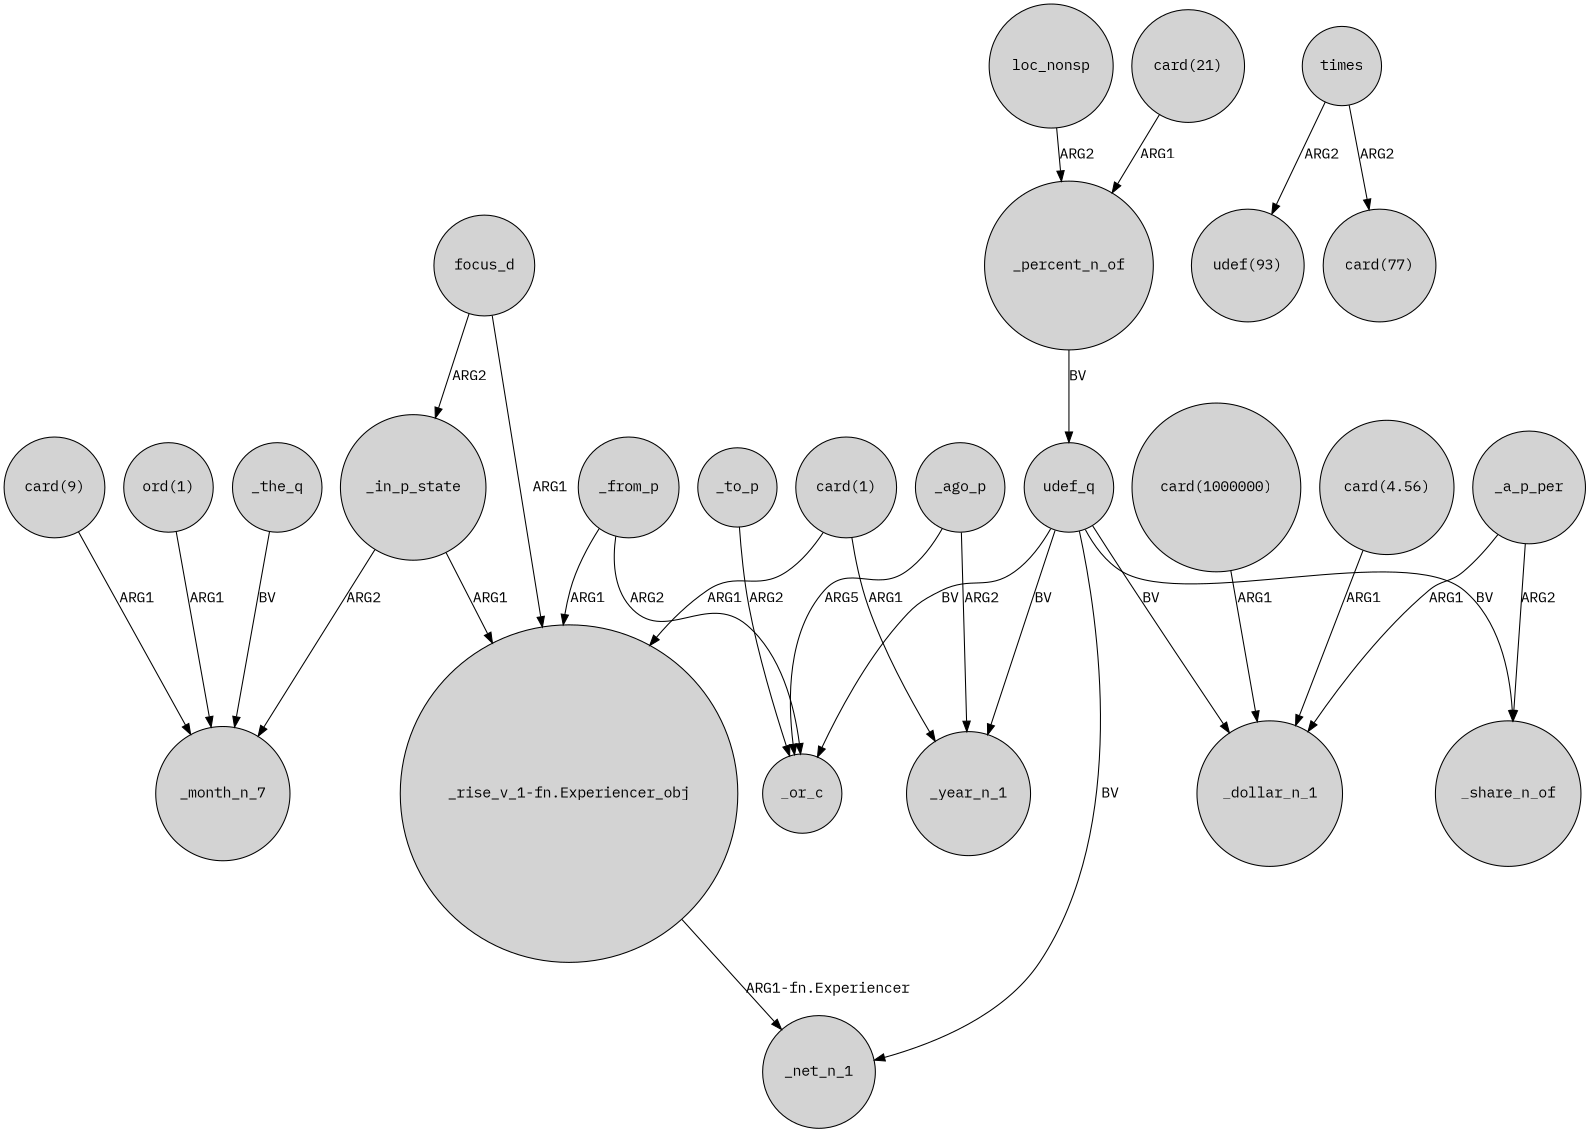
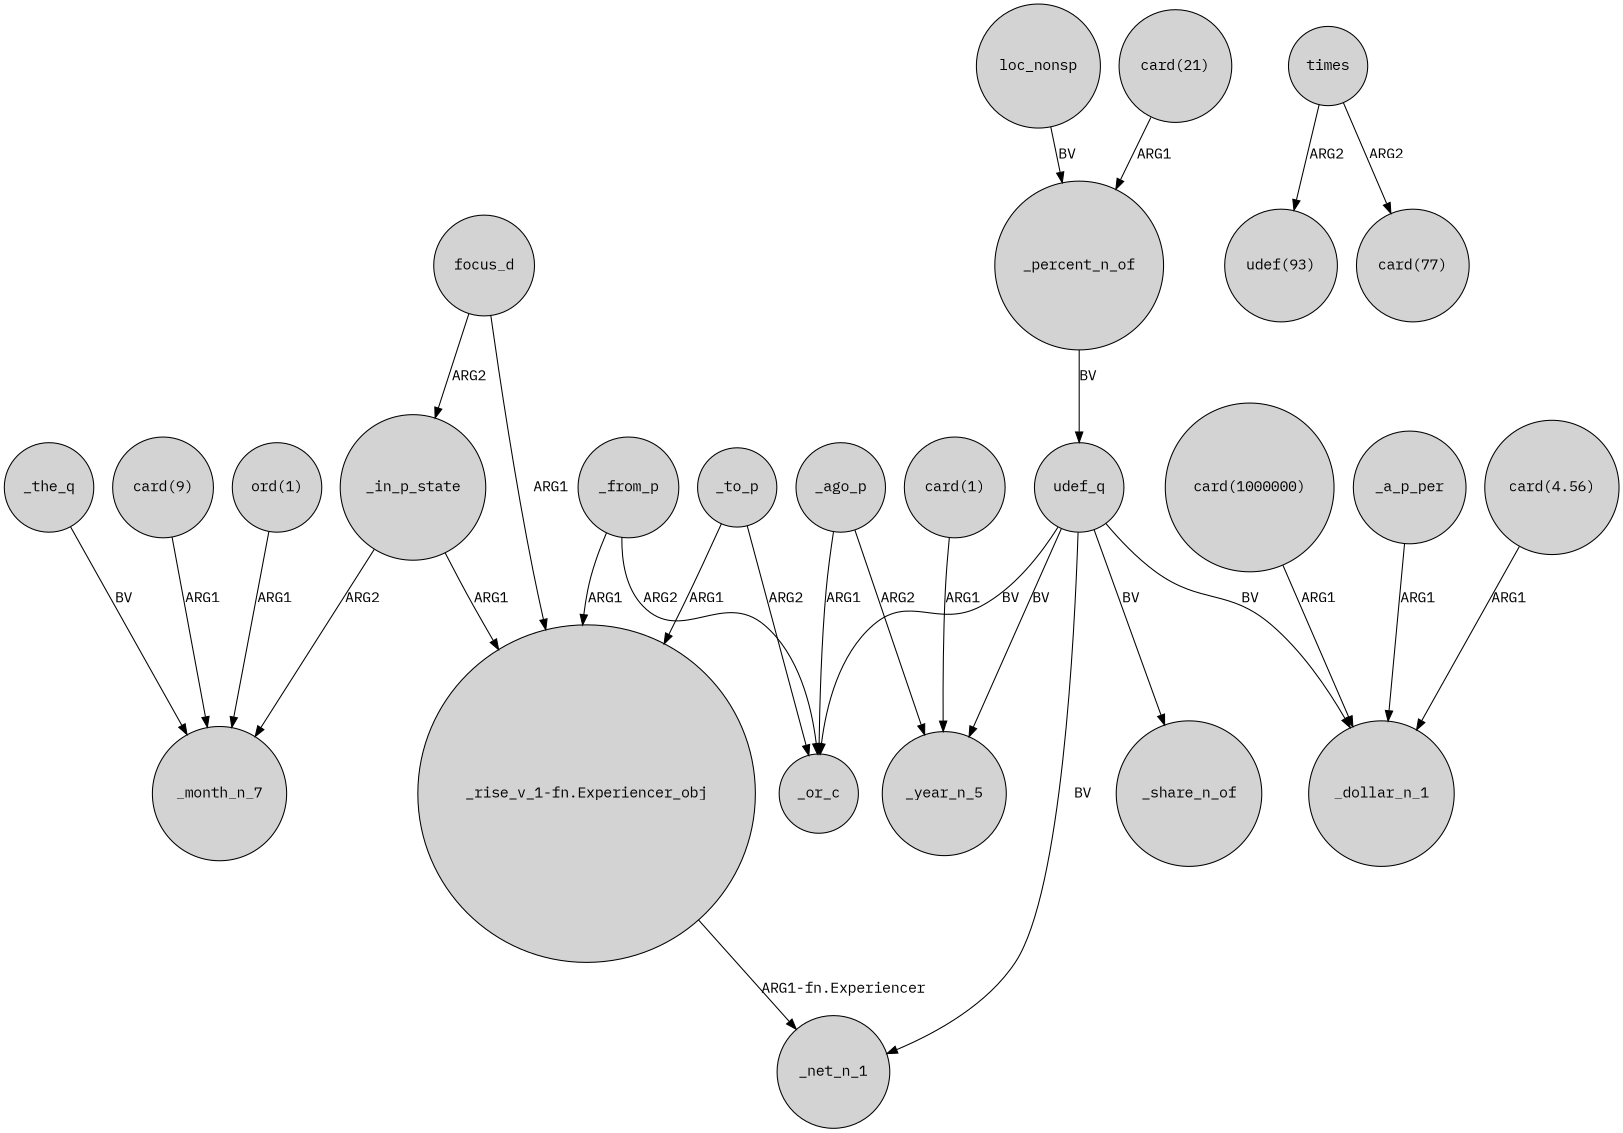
(1077, 155) -> (1067, 155)
(734, 581) -> (696, 579)
(842, 598) -> (844, 598)
(1520, 627) -> none
(969, 794) -> (944, 794)
